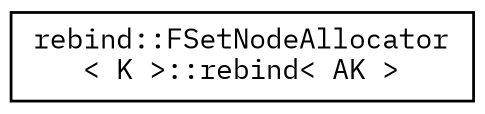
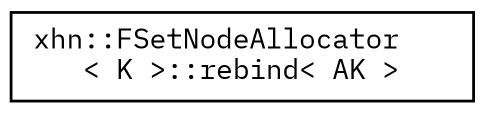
(242, 57) -> (242, 57)
